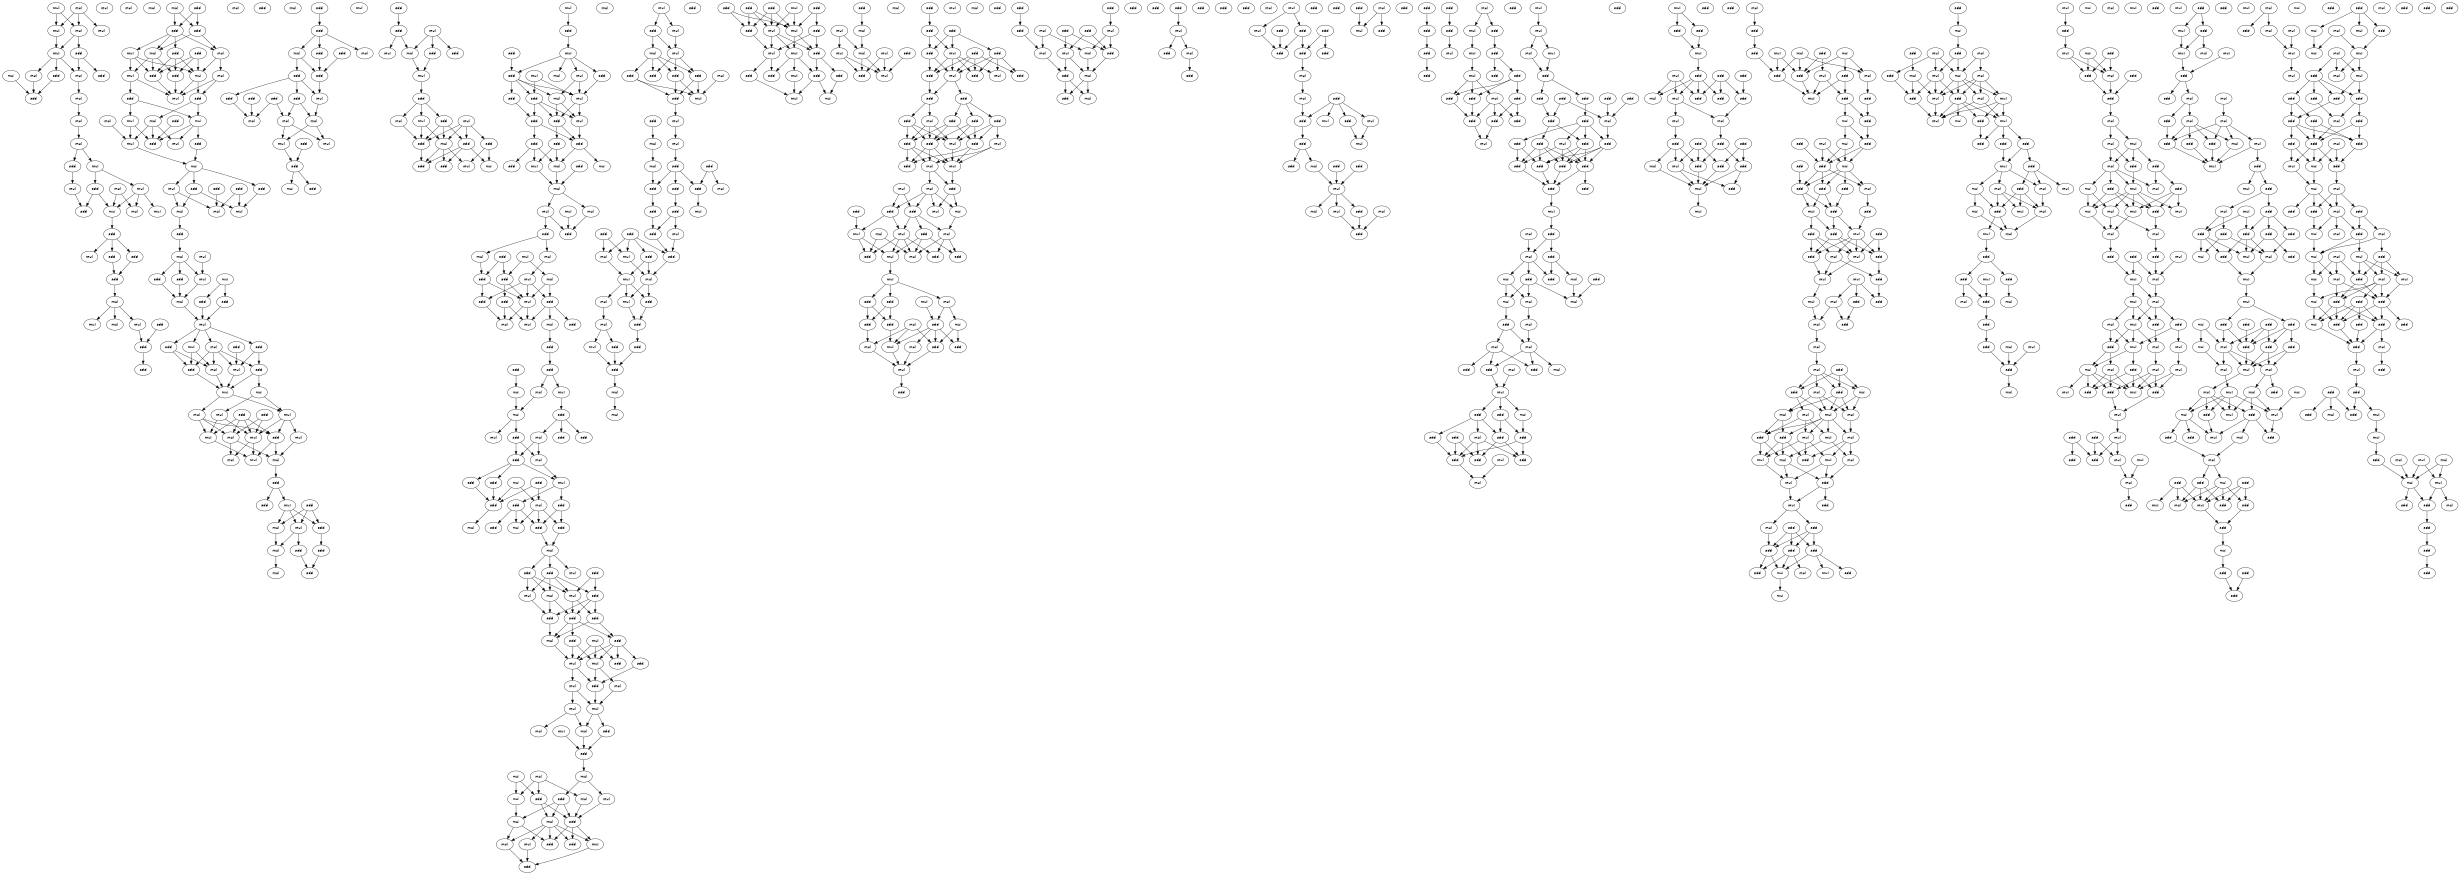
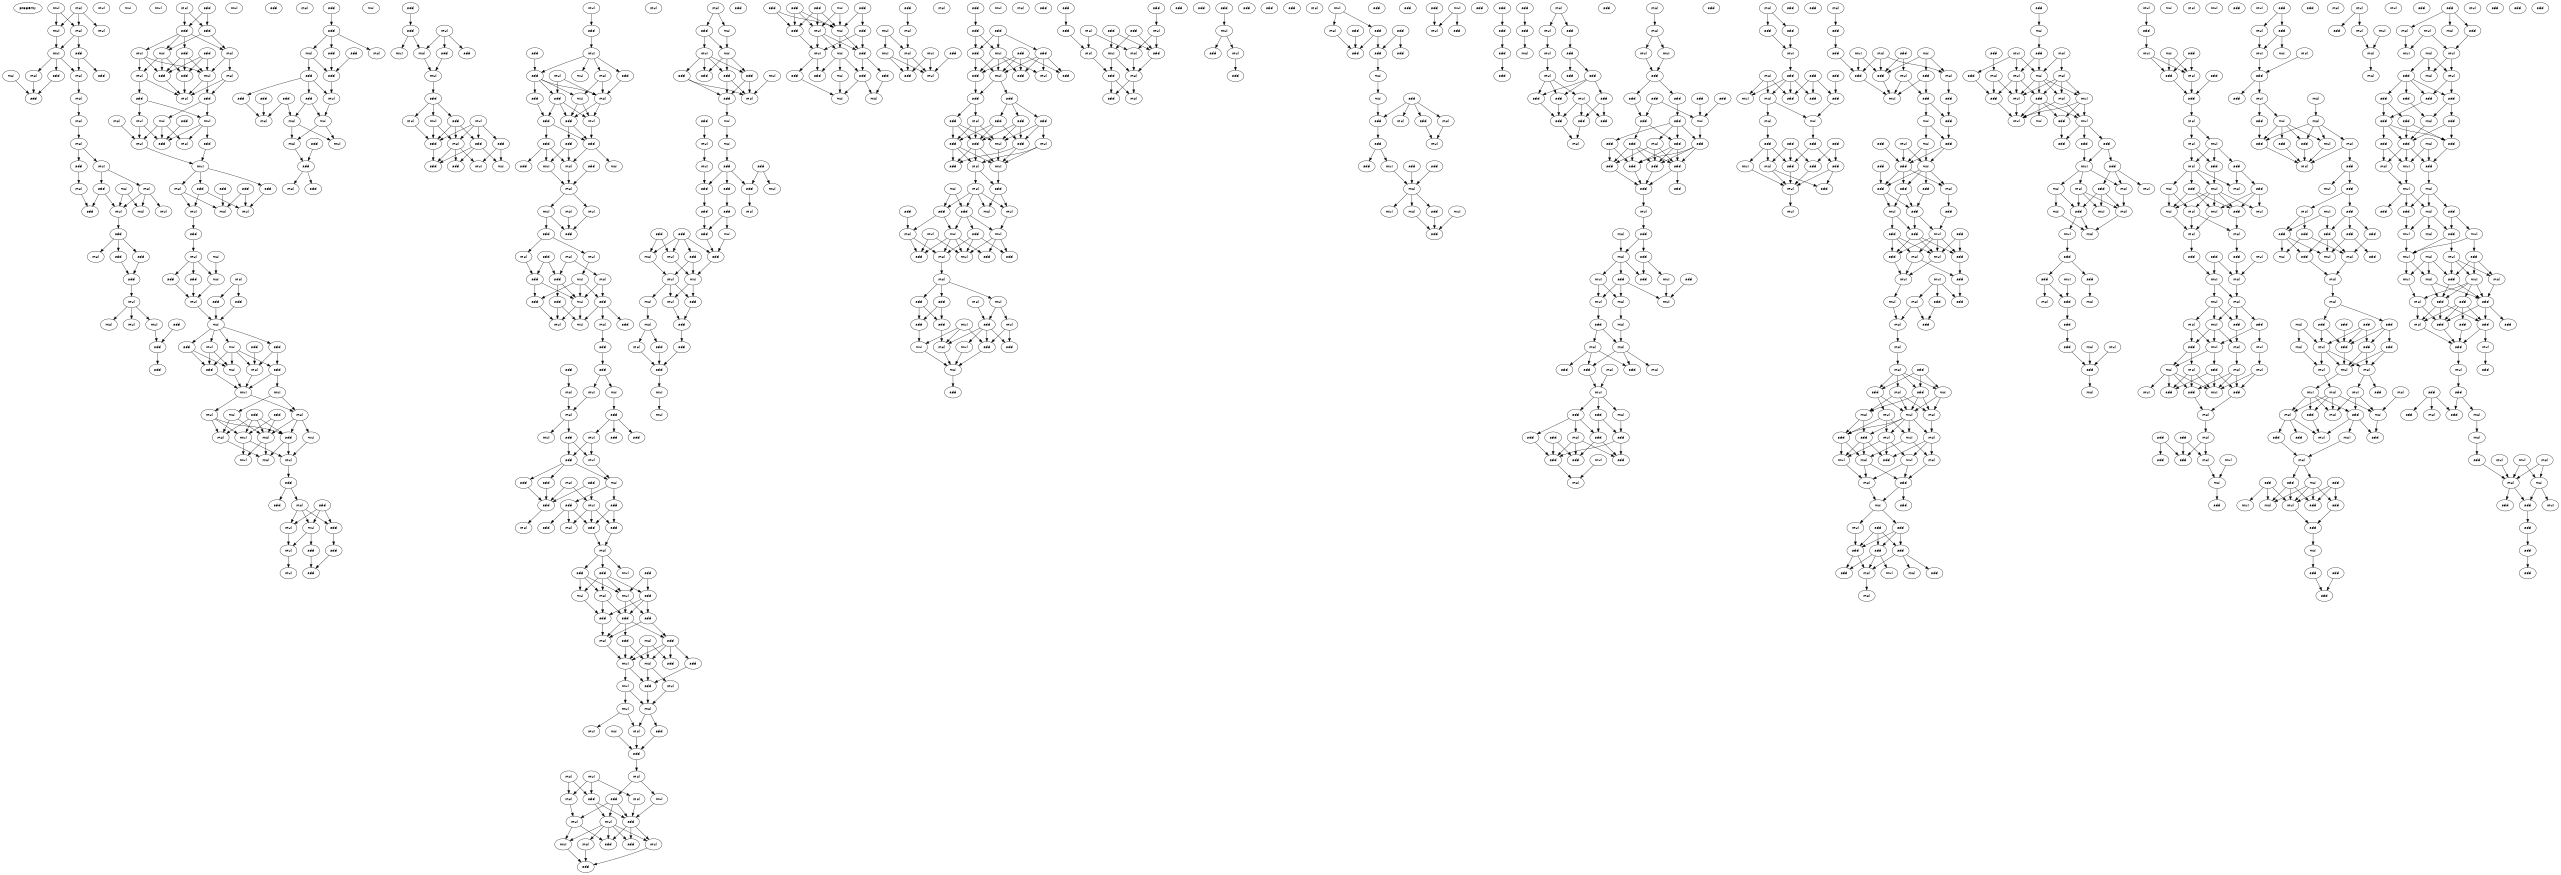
none -> (28, 8)
